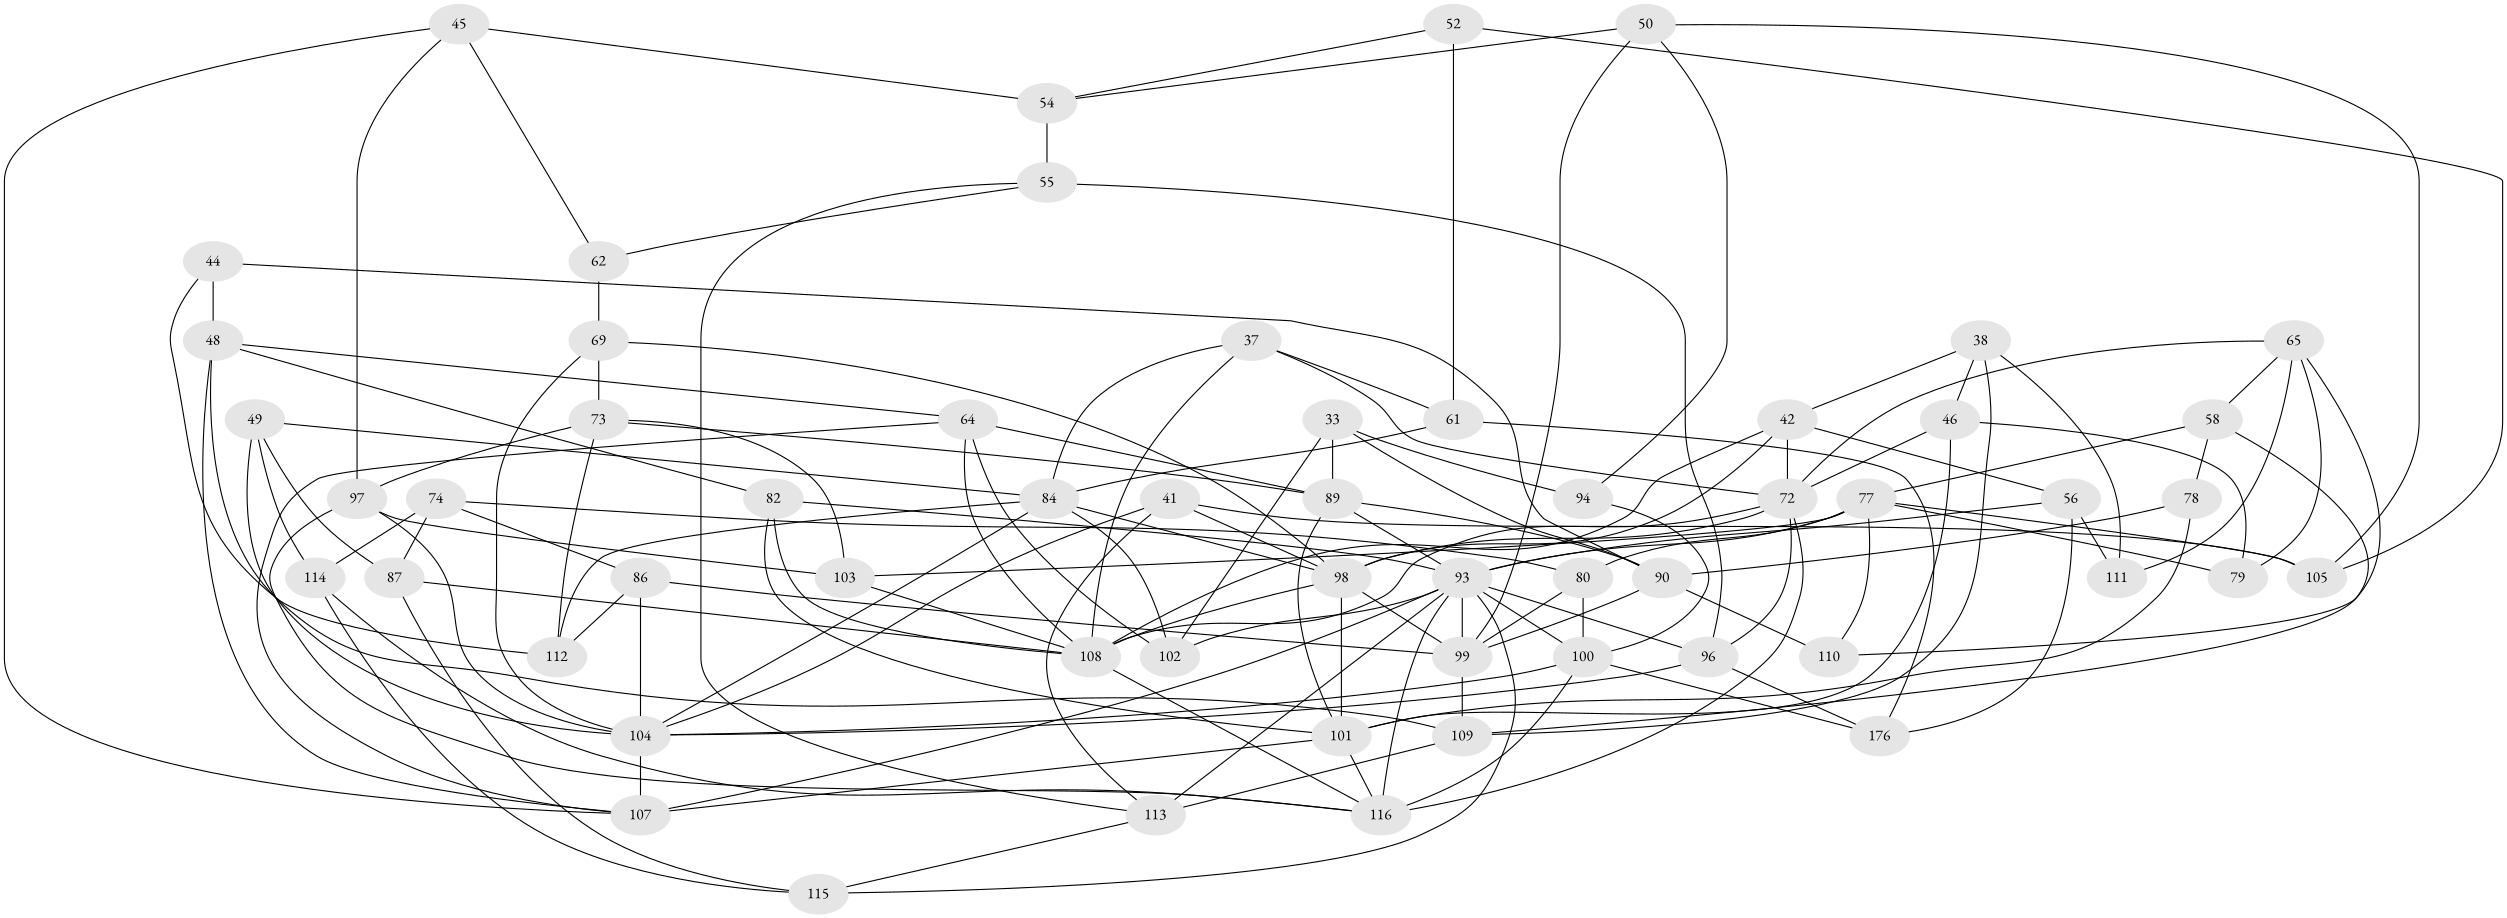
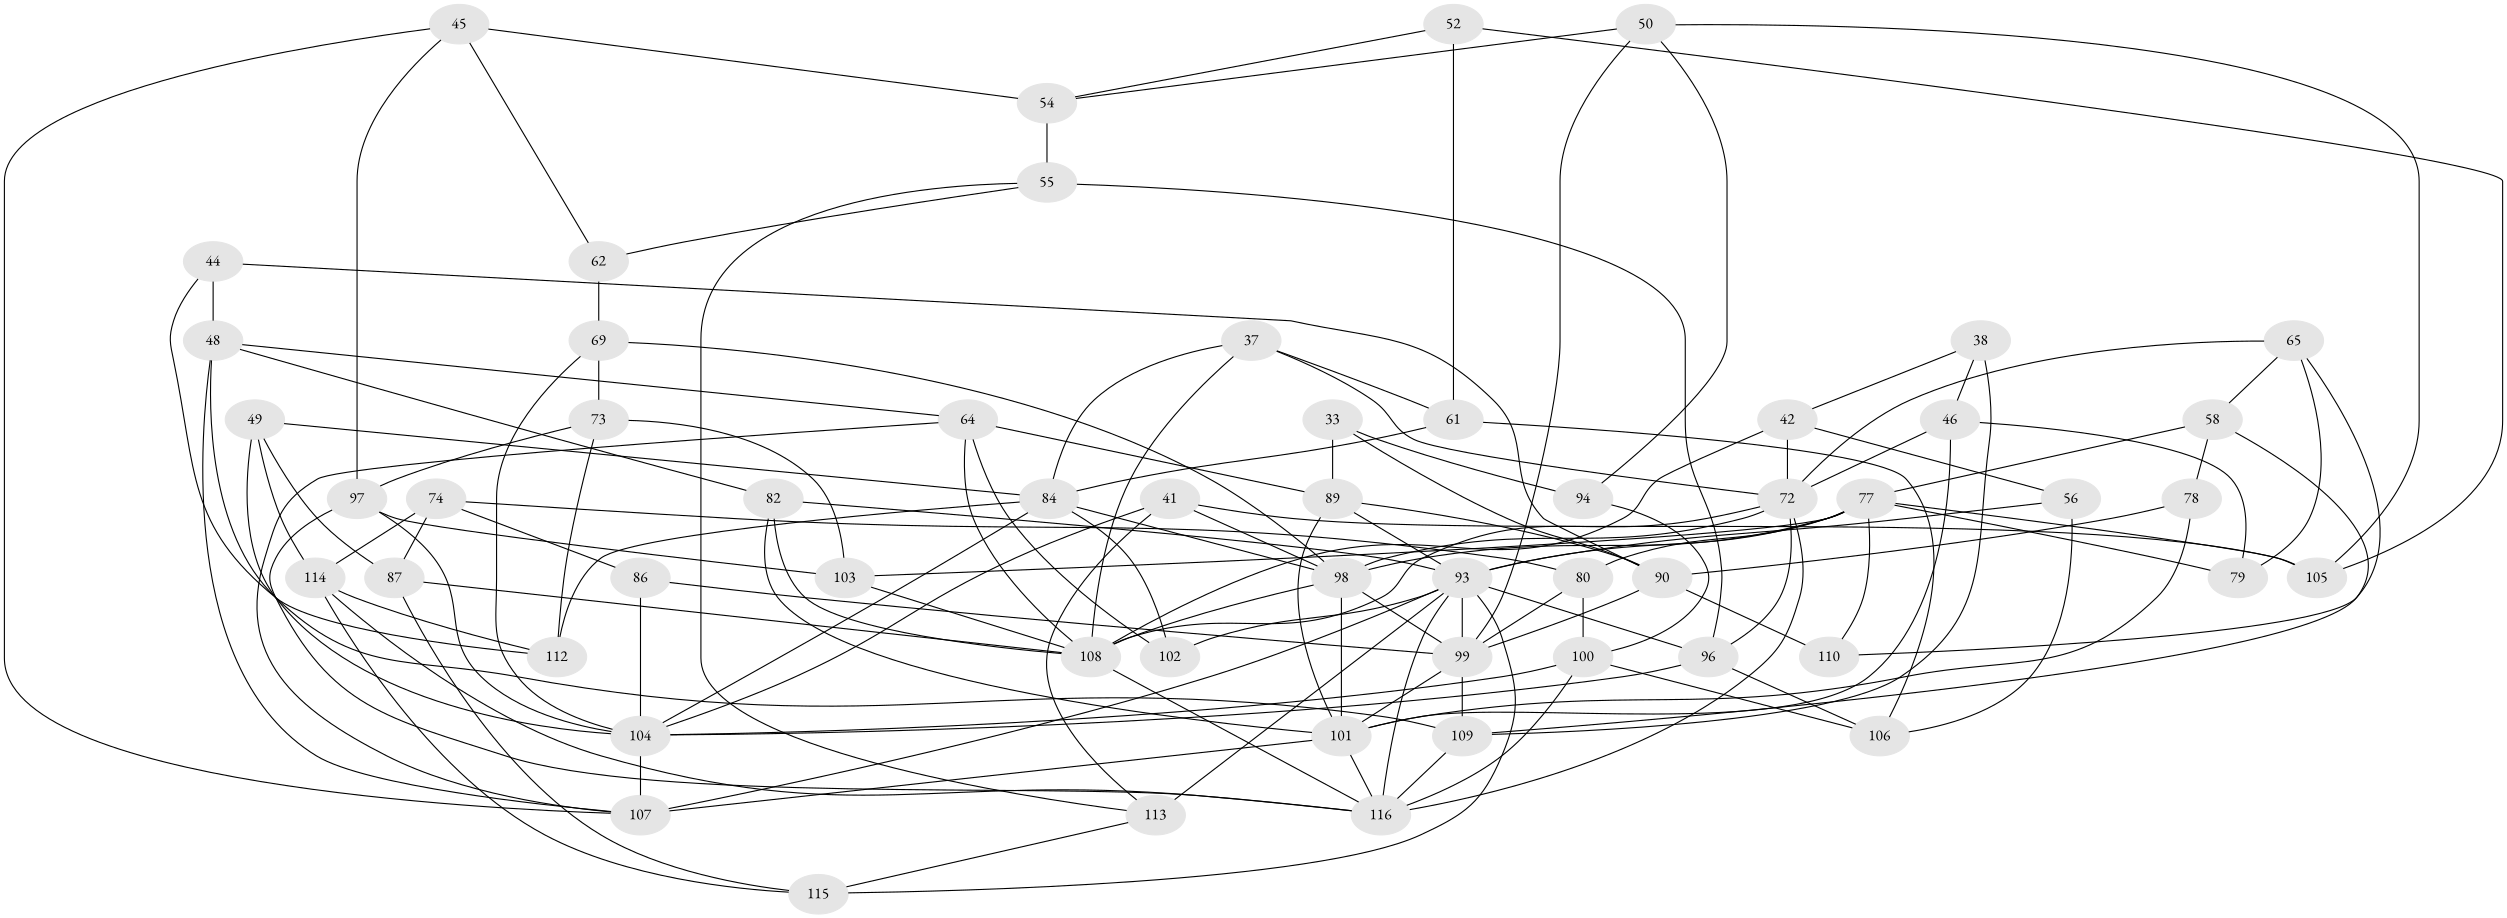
(950, 451) -> none
(1666, 515) -> (1607, 545)
(1262, 523) -> none
(2117, 578) -> none
(1515, 612) -> none
(599, 617) -> (433, 623)
none -> (1402, 697)
(1880, 736) -> (1880, 736)
(1322, 772) -> (1422, 776)
